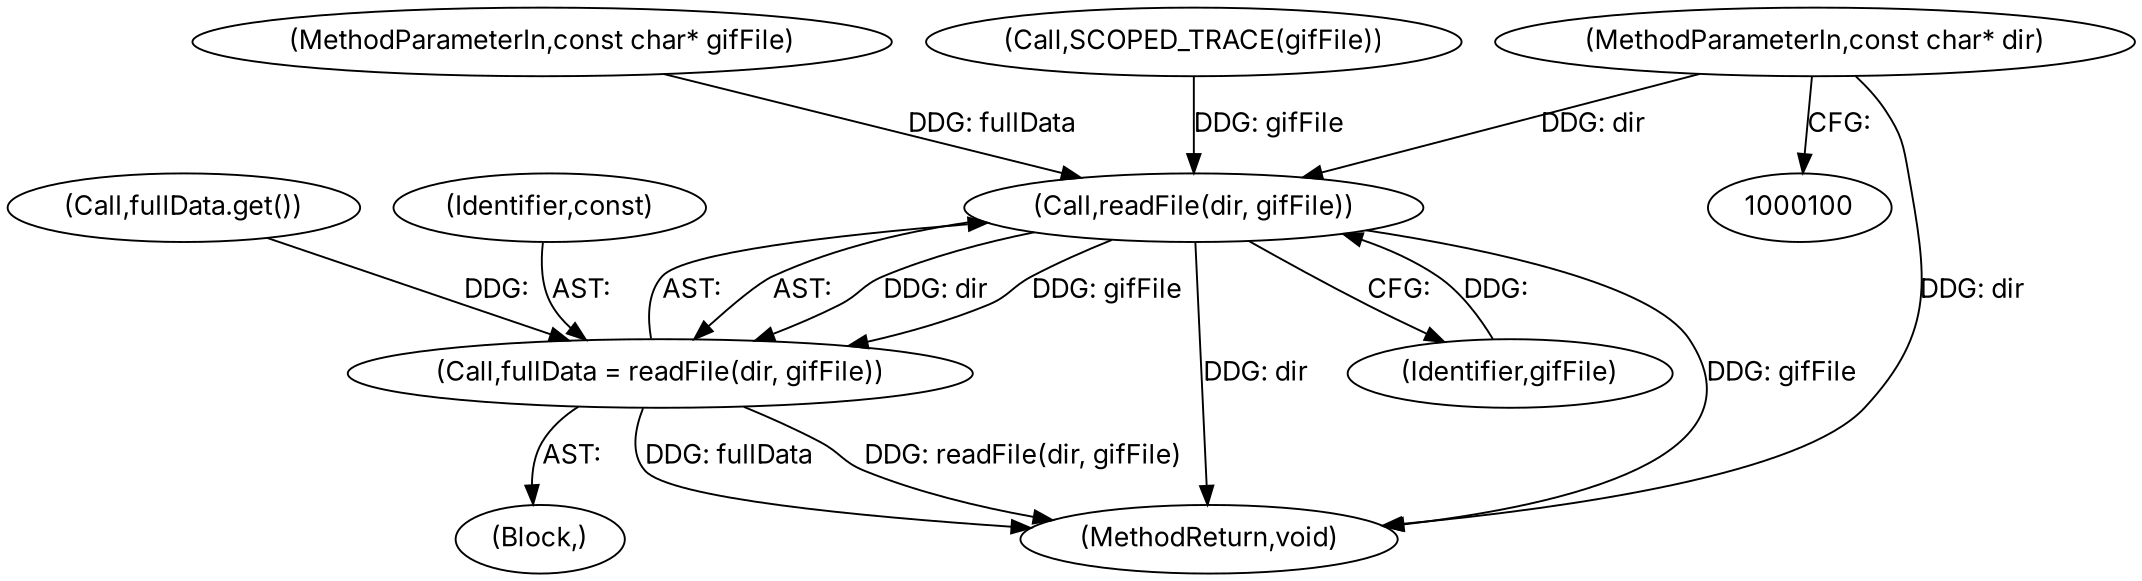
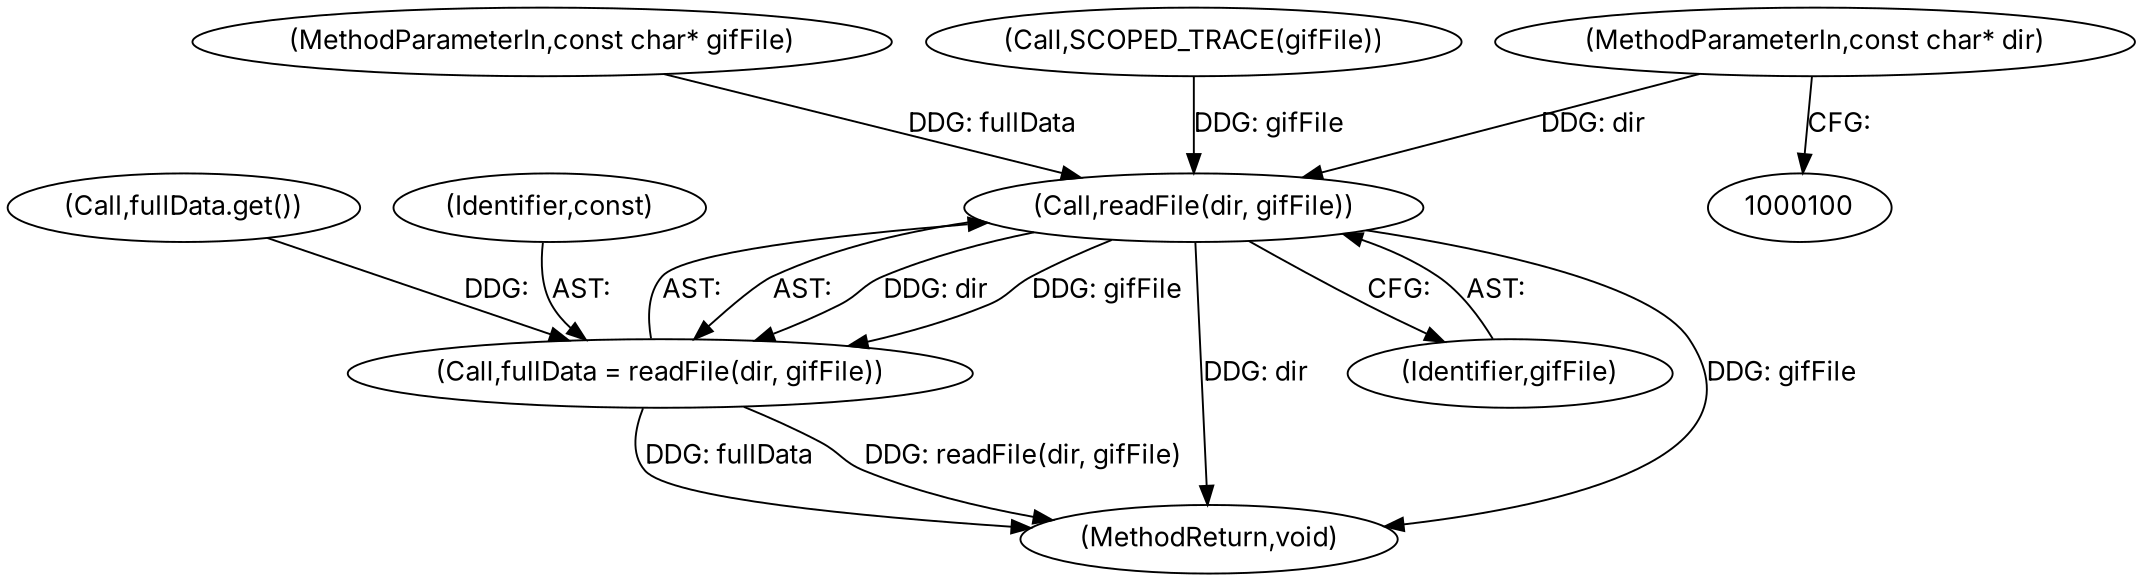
(1500, 291) -> (1500, 291)
(1815, 440) -> none
(540, 539) -> none
